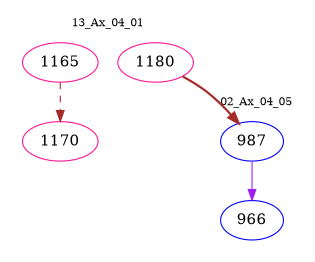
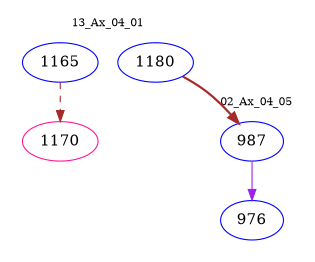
(60, 62) -> (60, 62)
(156, 62) -> (156, 62)
(252, 220) -> (252, 220)
